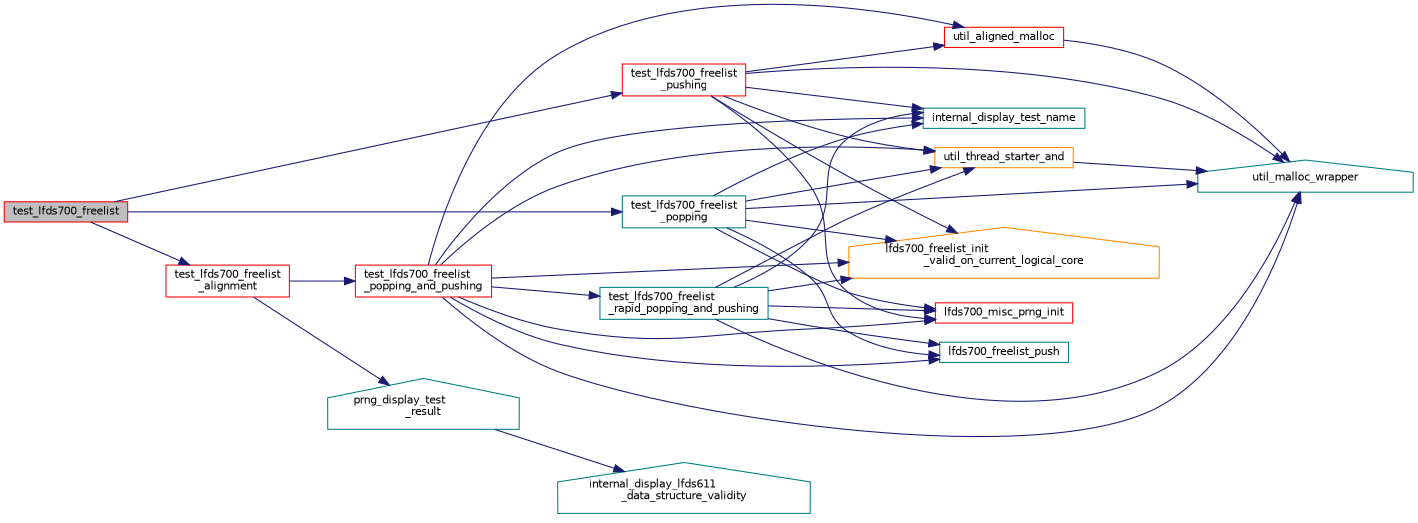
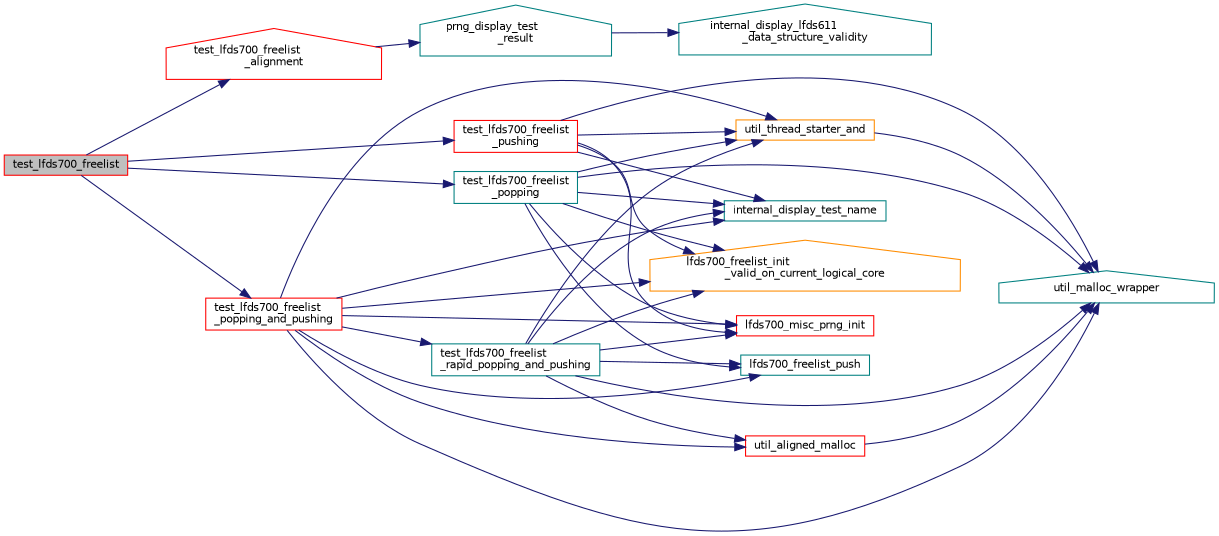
(840, 59) -> (637, 416)
(228, 281) -> (274, 57)
(317, 281) -> (162, 234)
